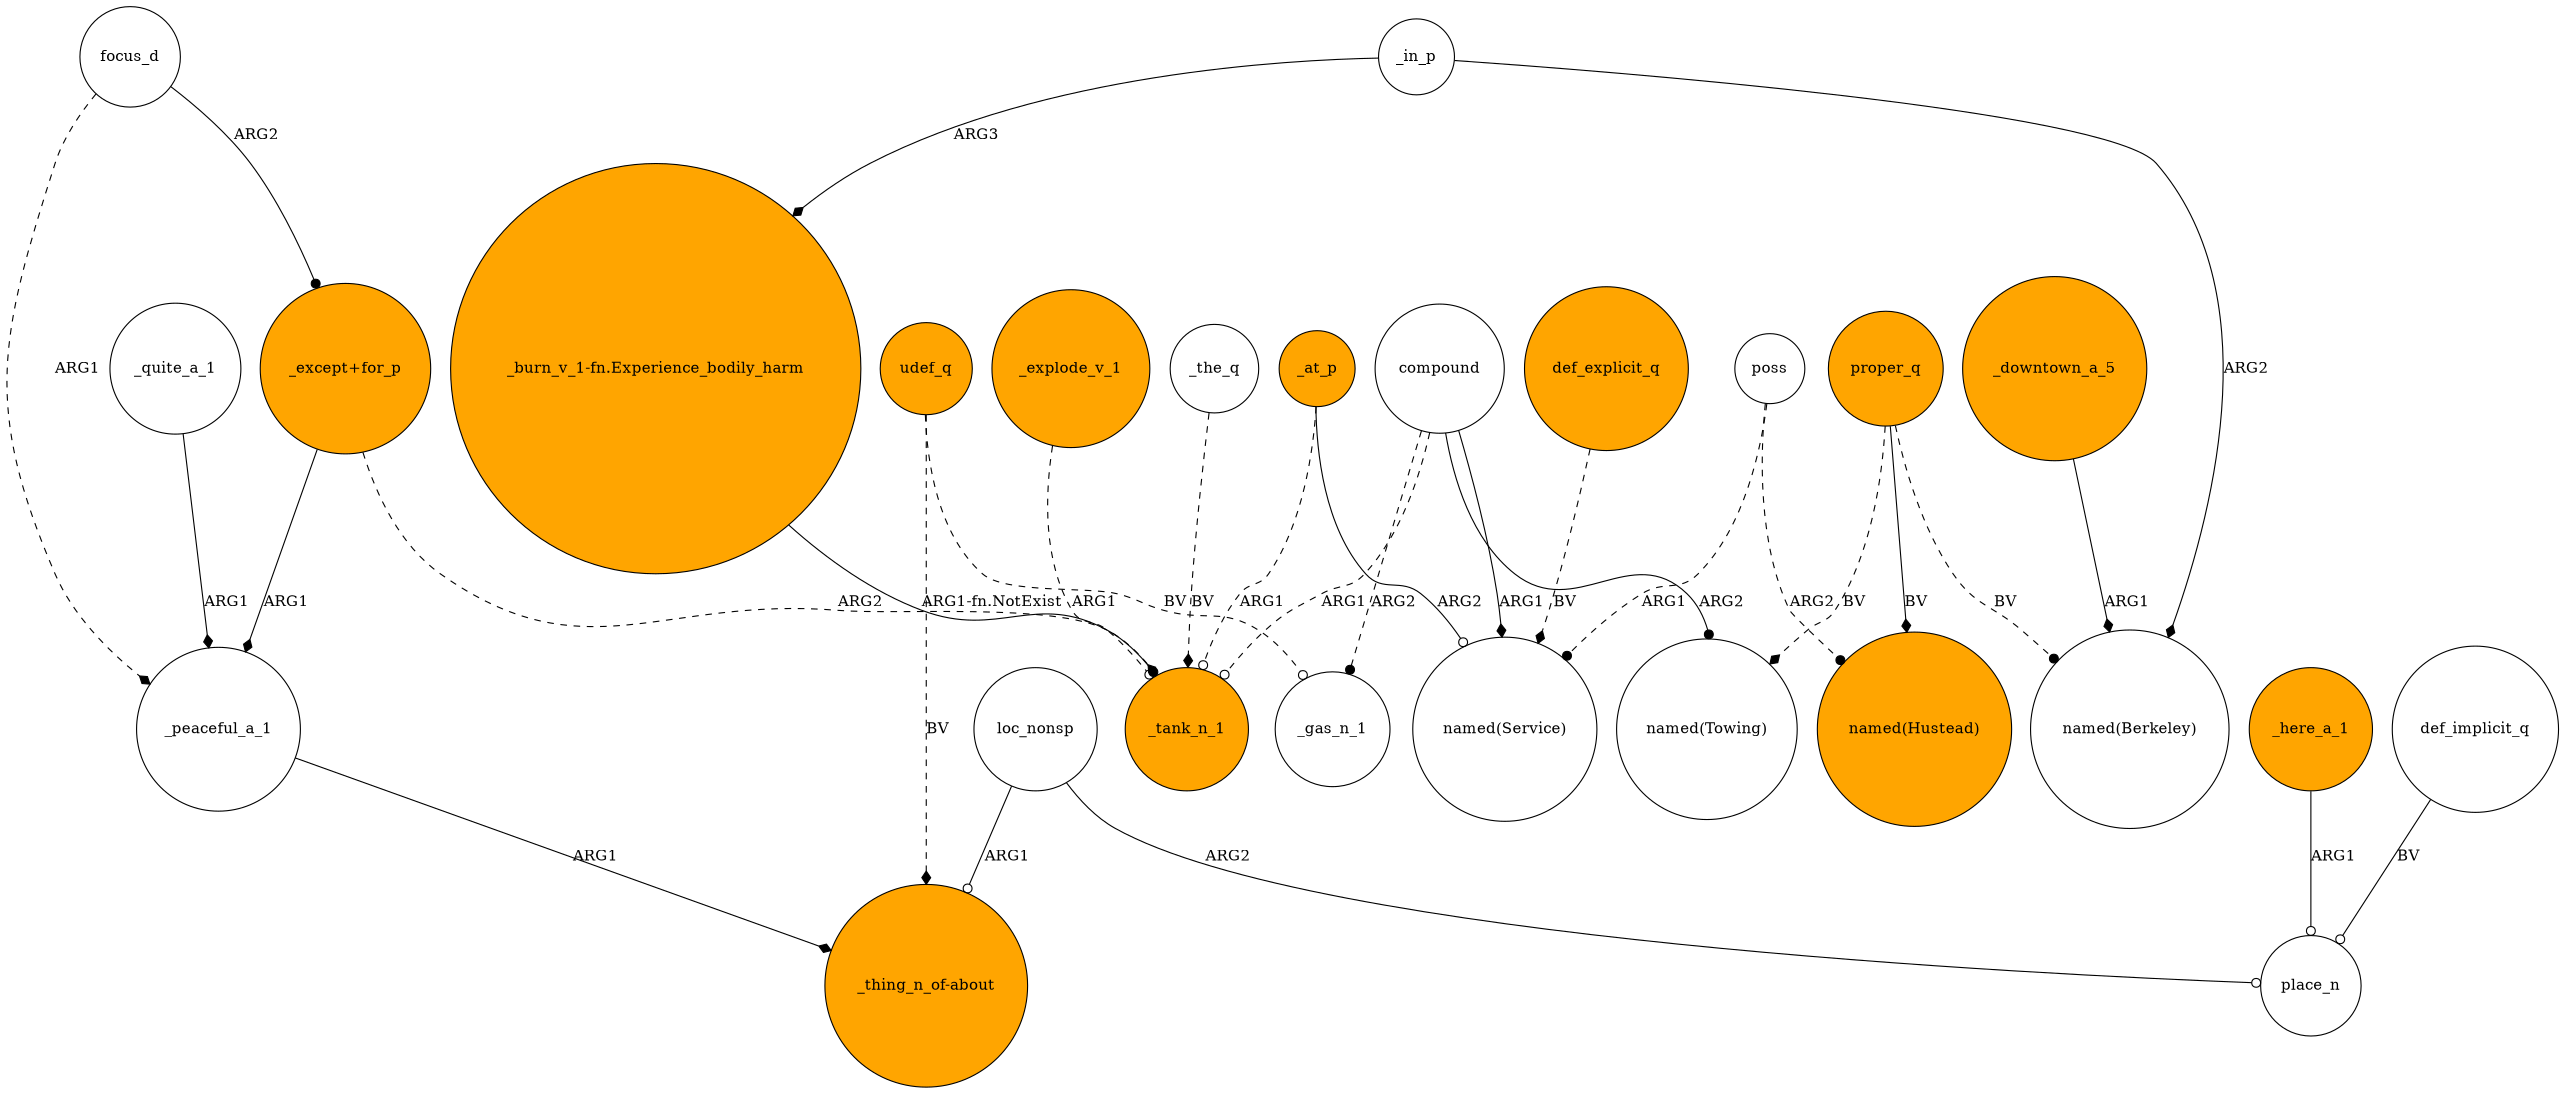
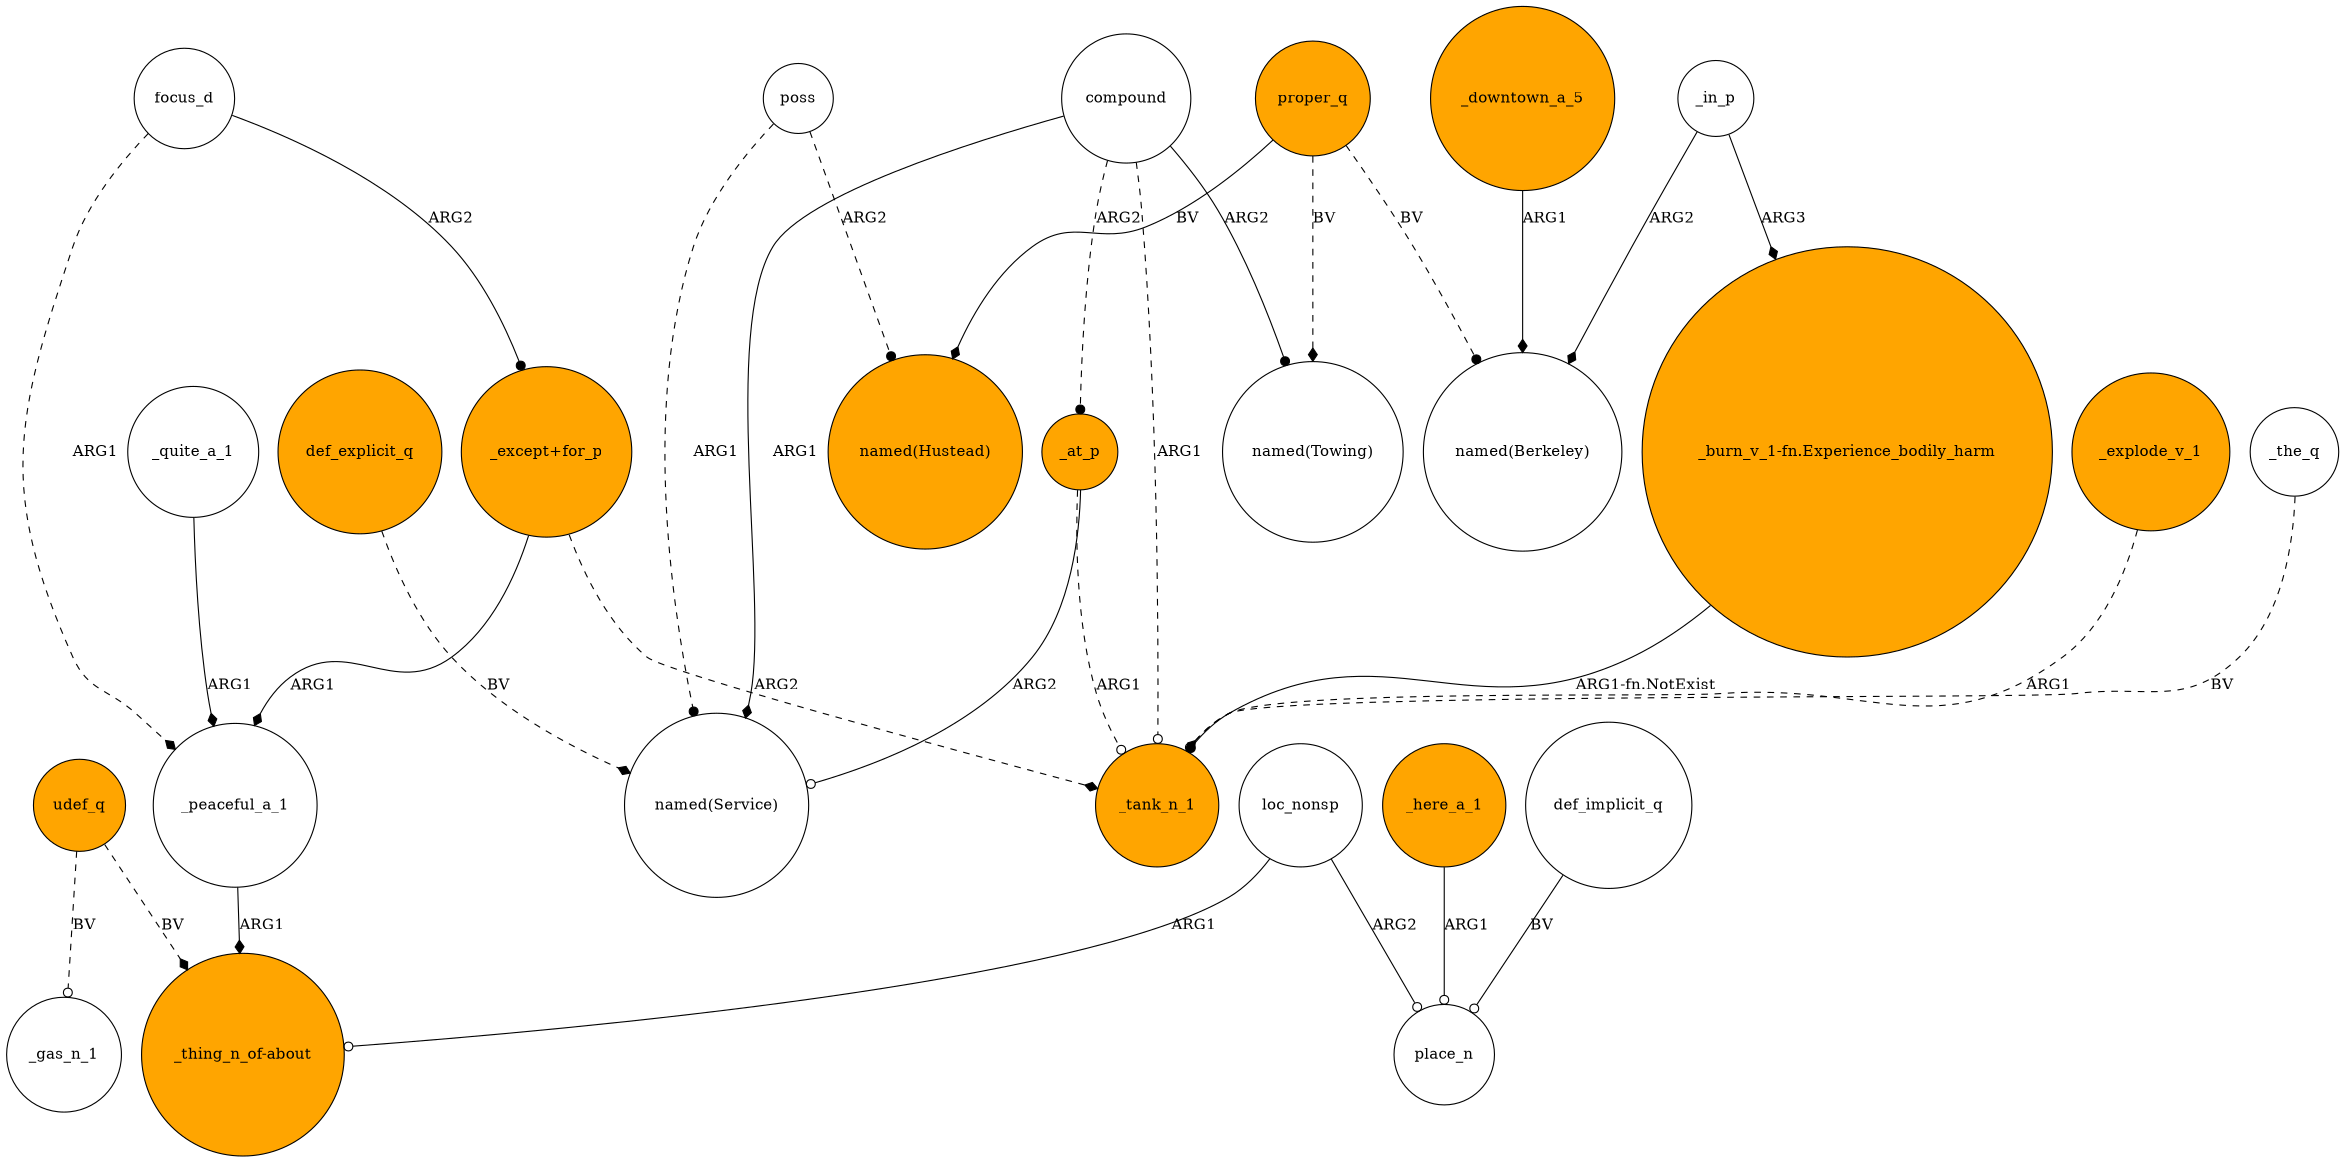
(1381, 566) -> (1087, 282)
